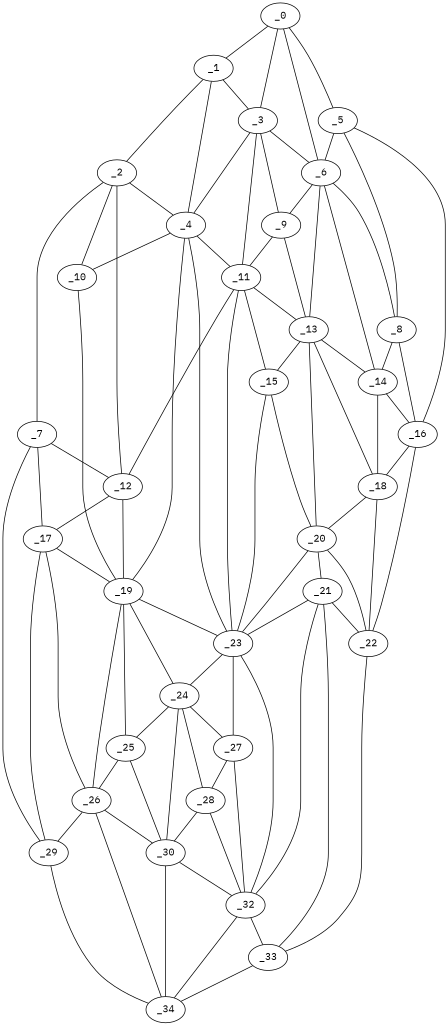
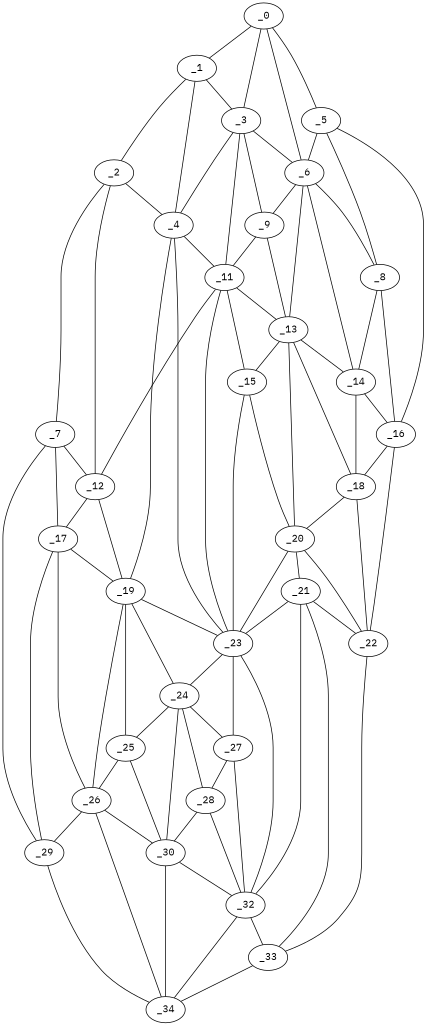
(77, 277) -> none
